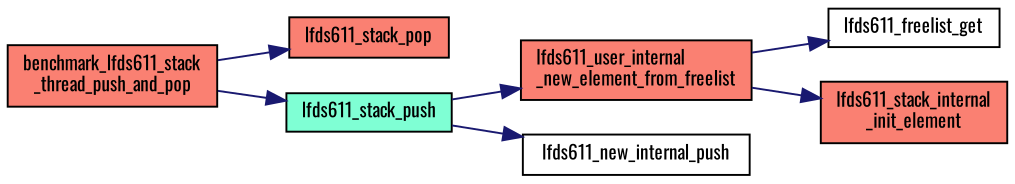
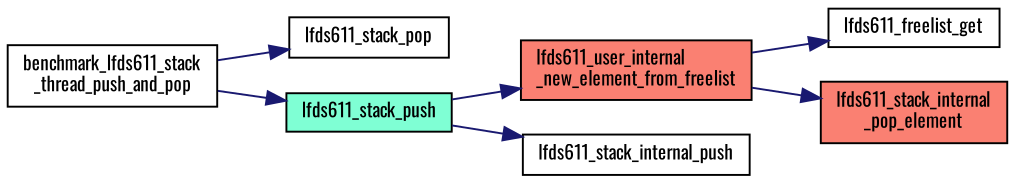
(369, 37) -> (369, 37)
(112, 76) -> (112, 76)
(914, 112) -> (914, 112)
(636, 155) -> (636, 155)
